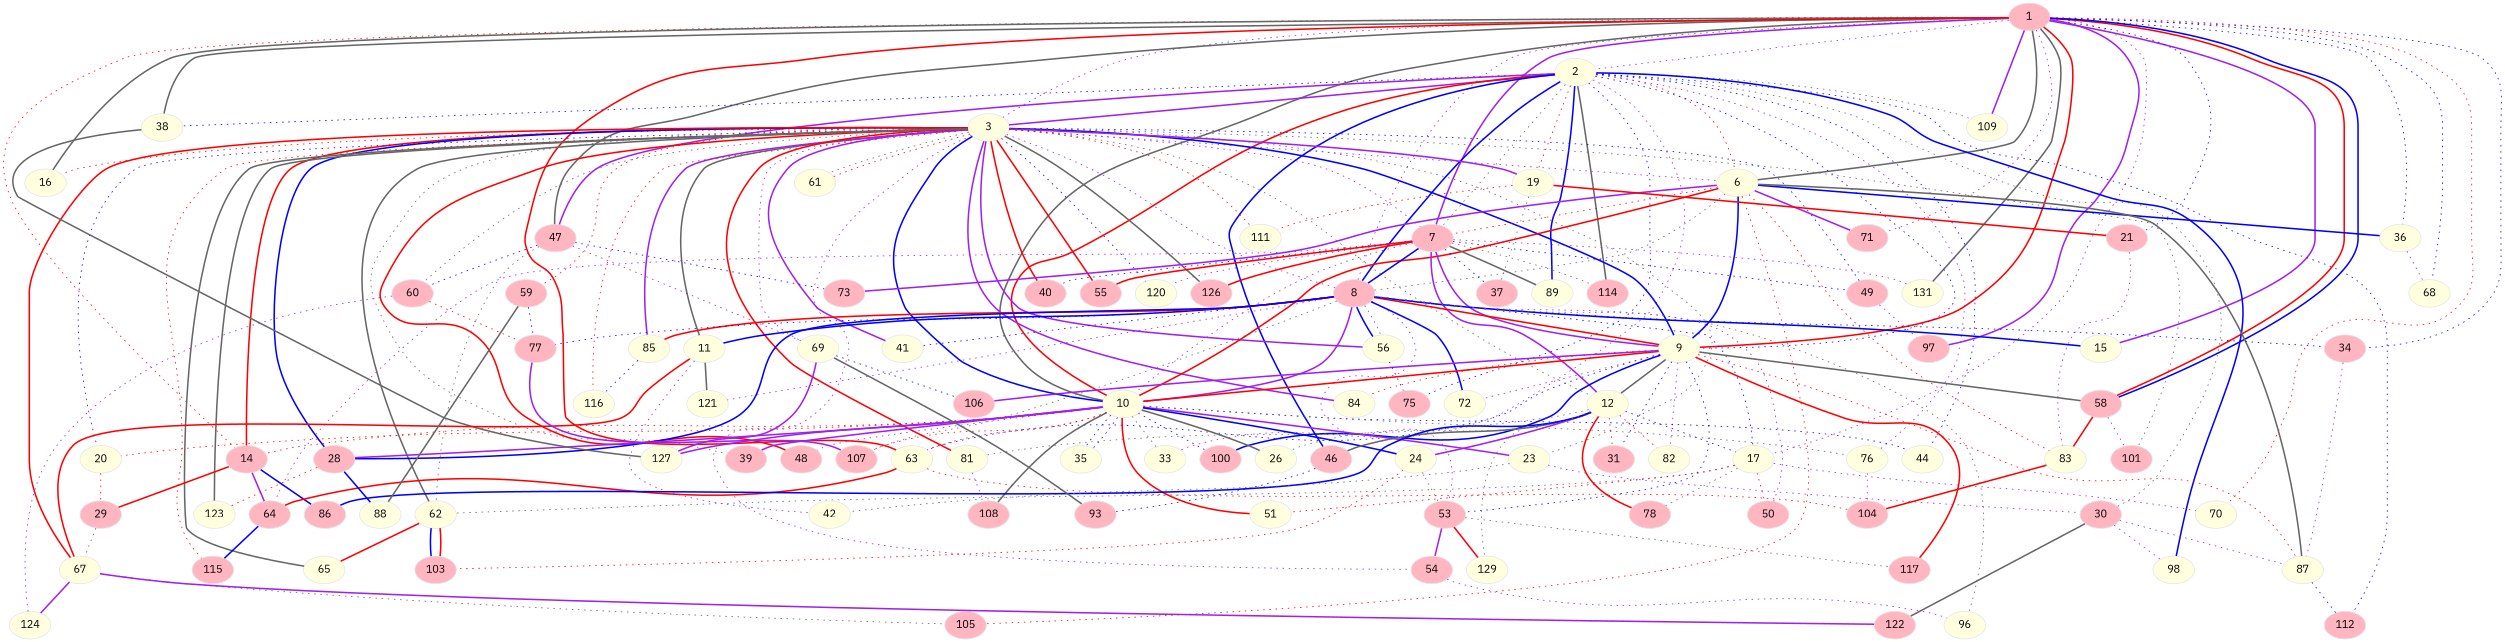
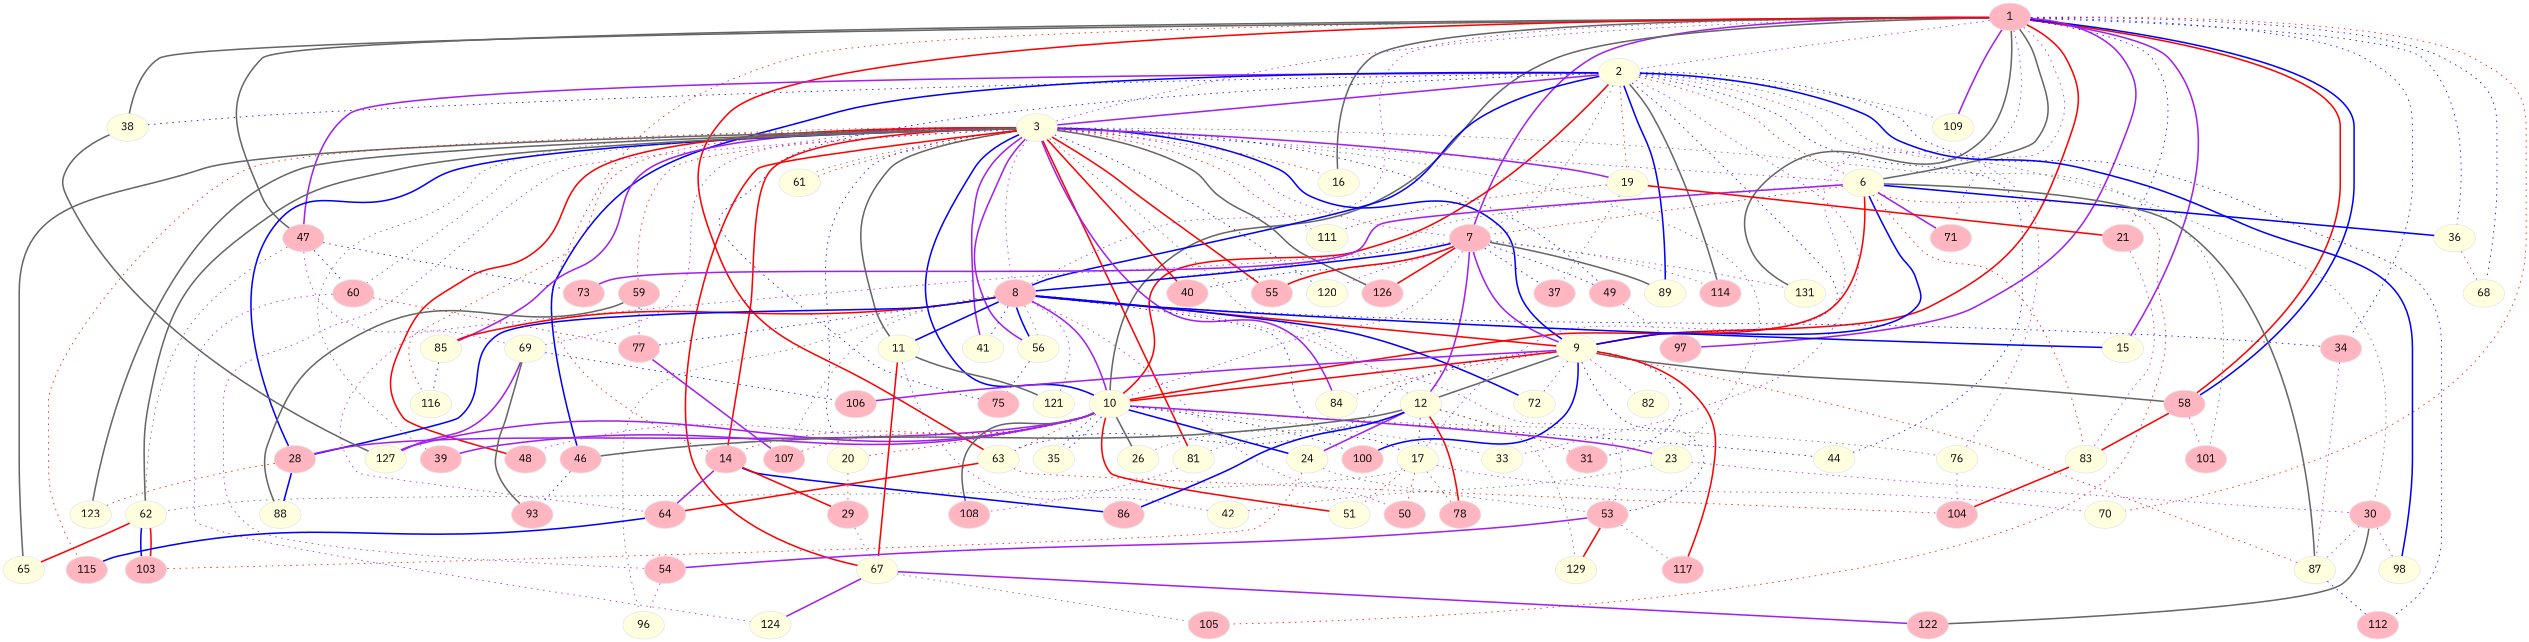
(1646, 438) -> none
